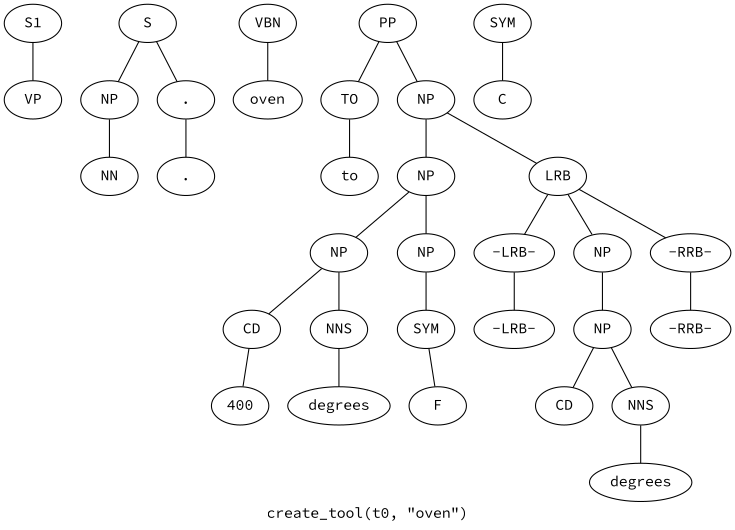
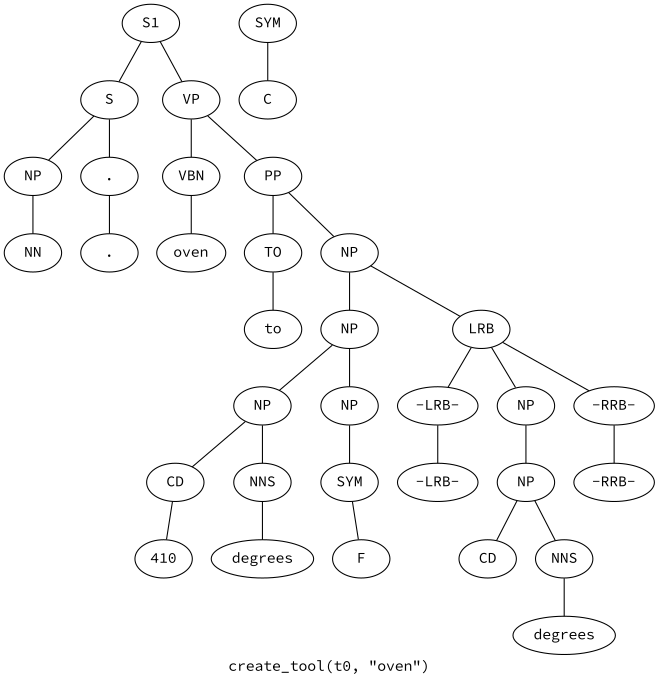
none -> (130, 62)
none -> (191, 138)
none -> (232, 138)
(240, 406) -> (164, 559)
